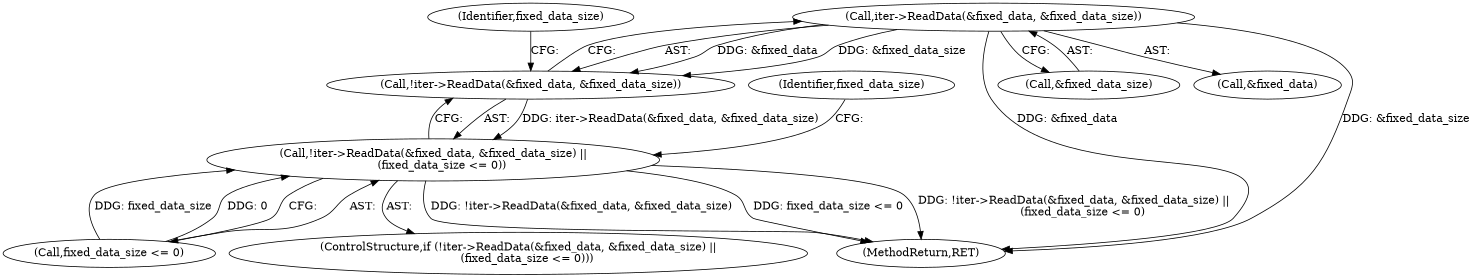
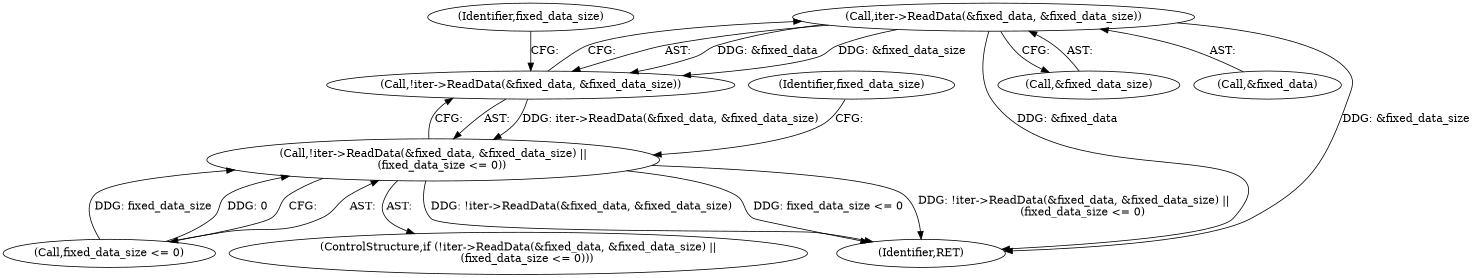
(1128, 53) -> (1177, 45)
(921, 253) -> (921, 253)
